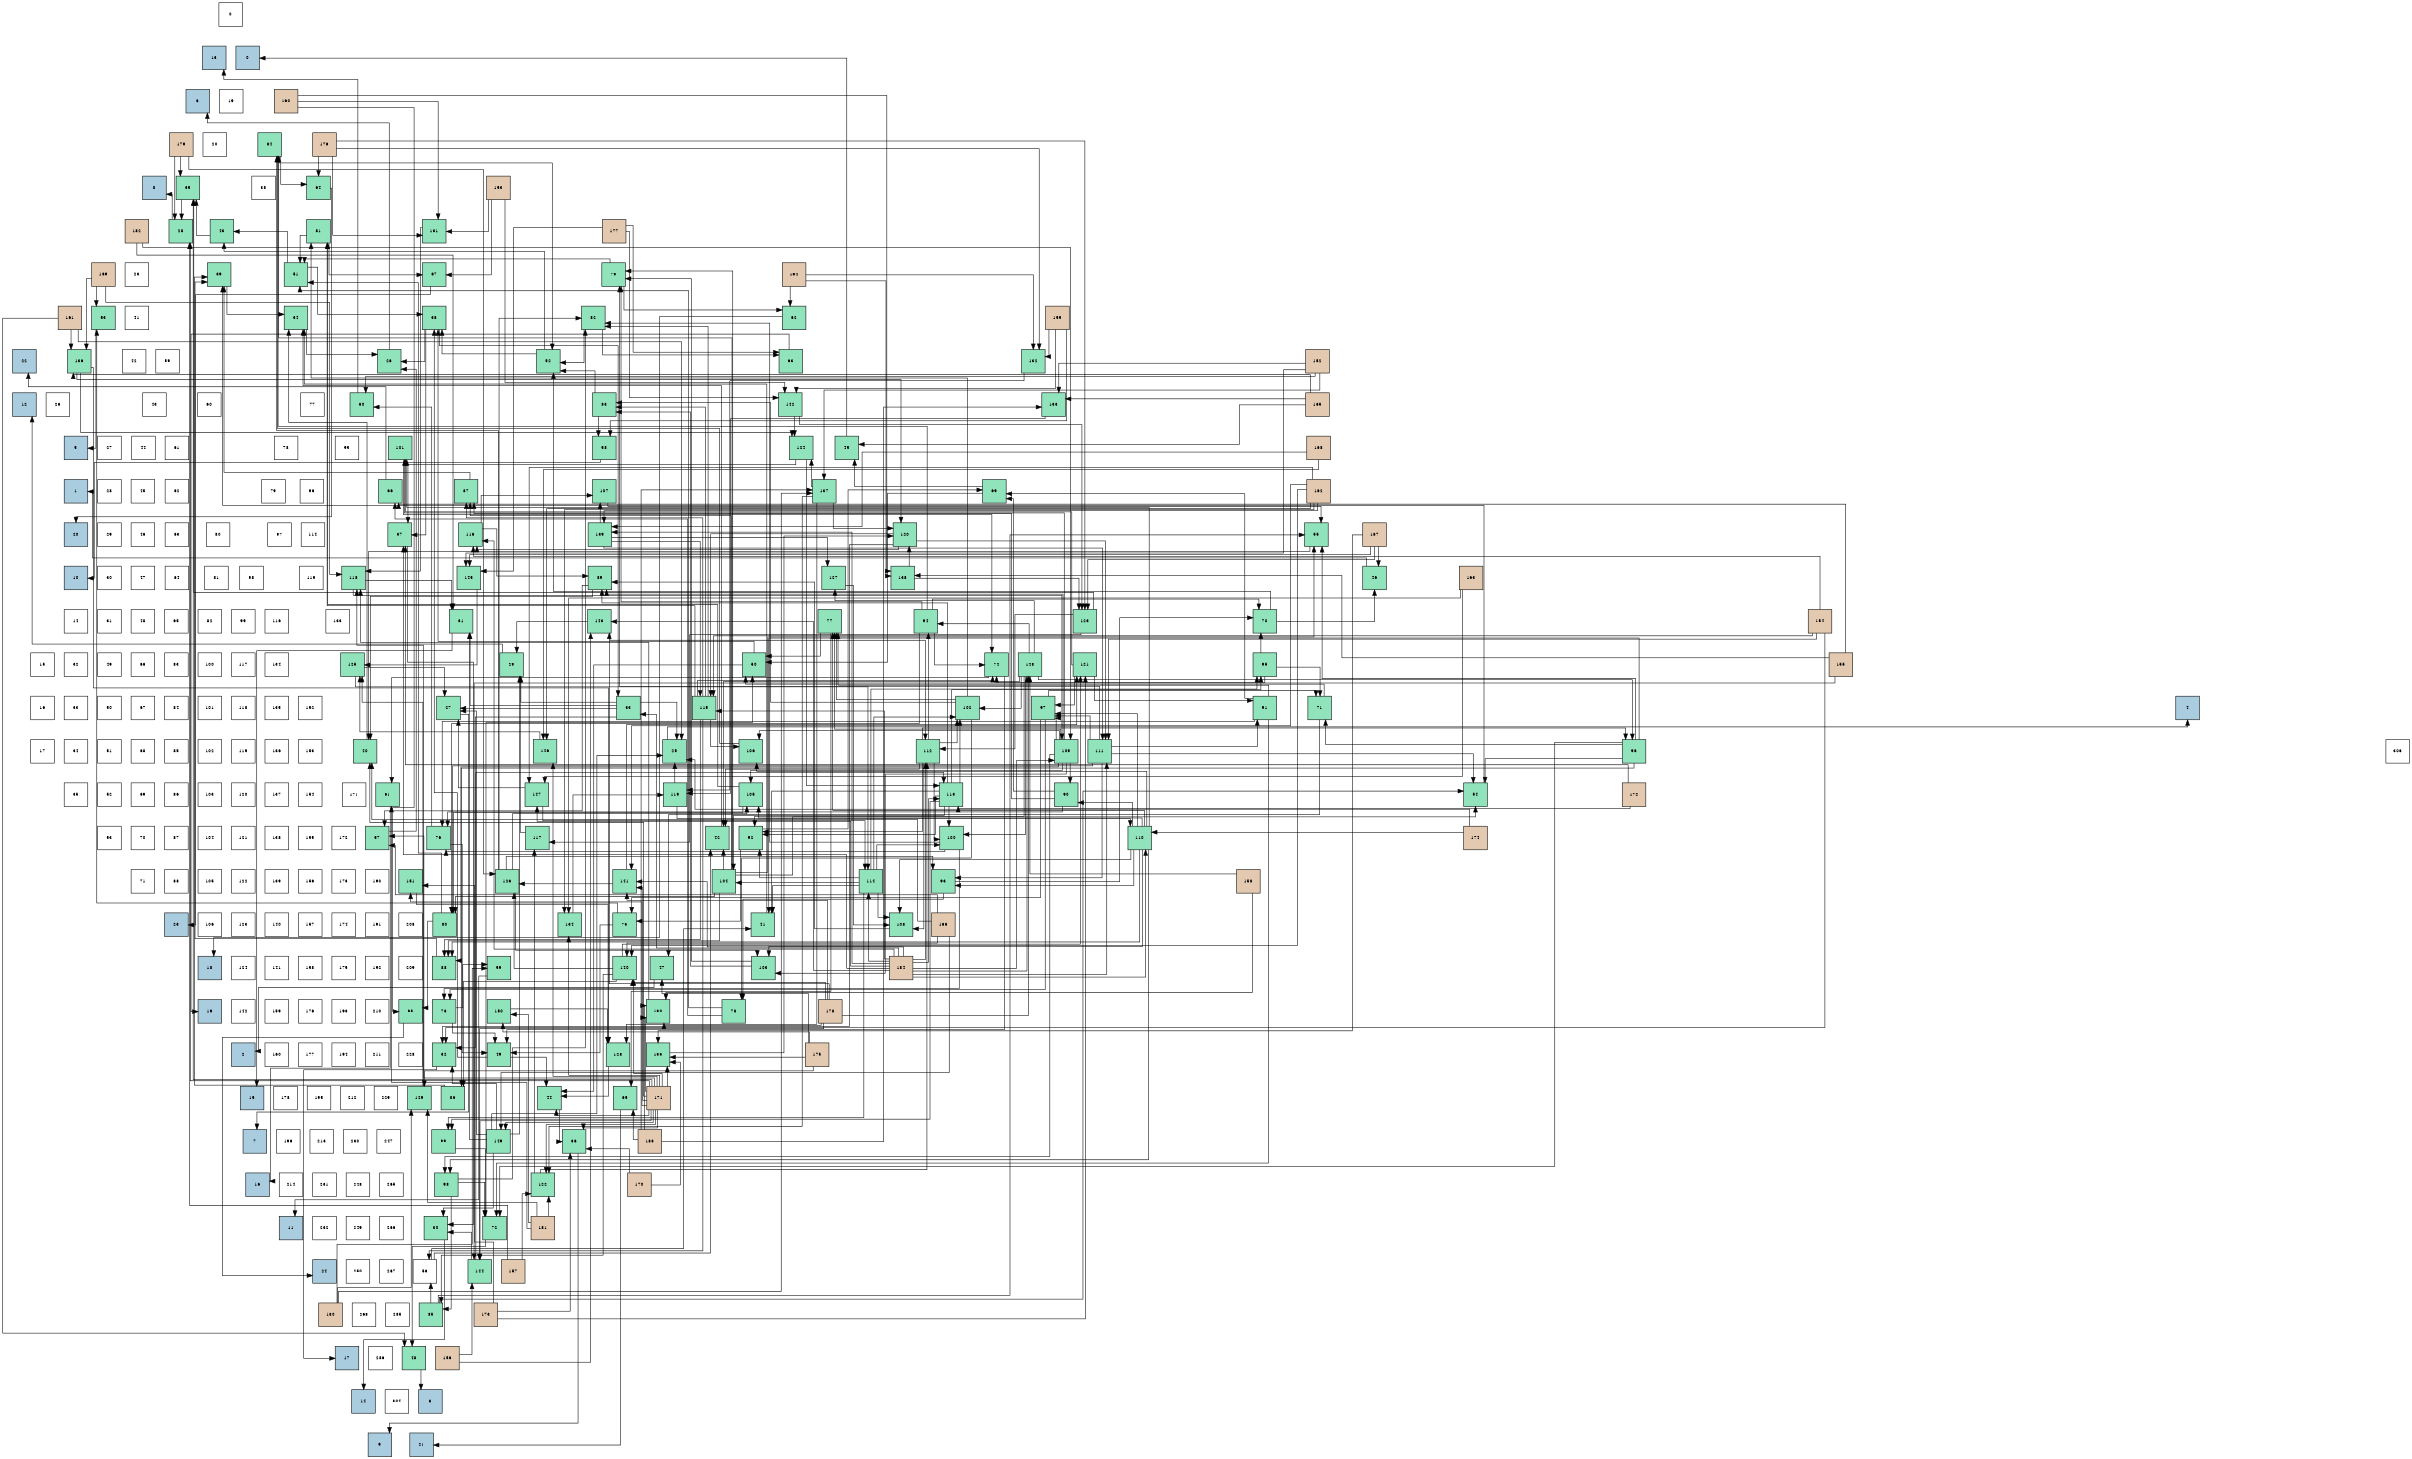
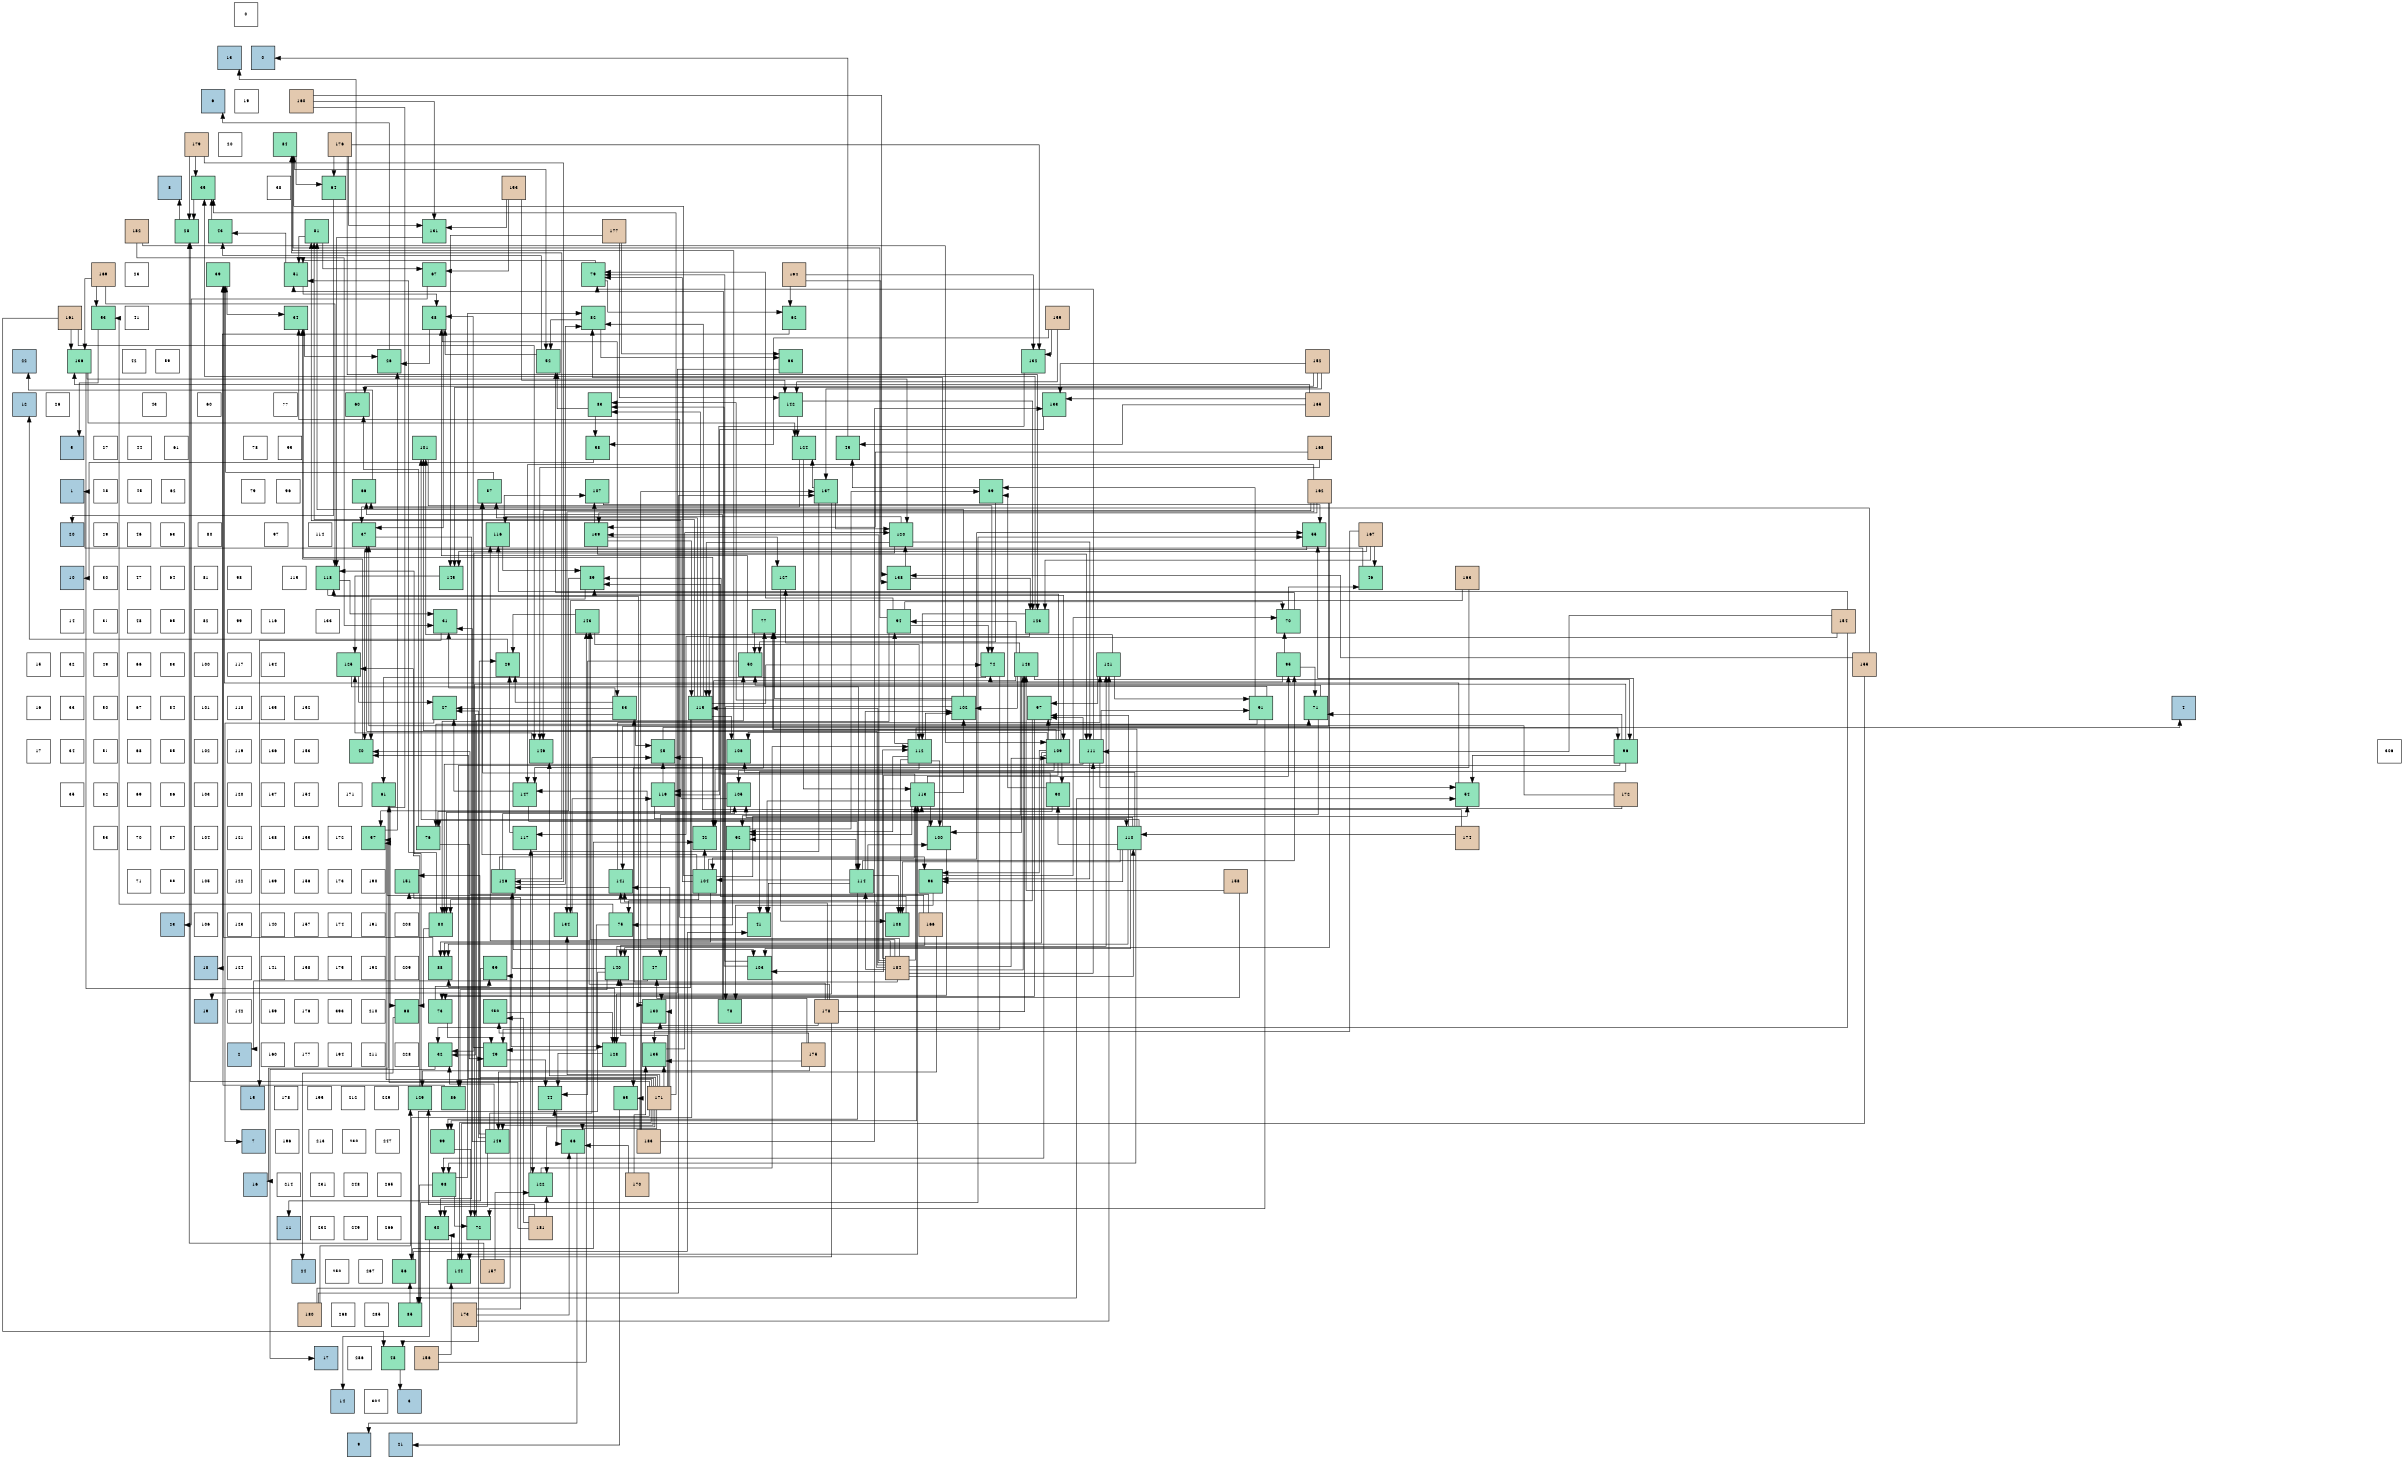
(570, 342) -> (492, 346)
none -> (1039, 854)
(344, 1011) -> (340, 1011)
(499, 1011) -> (495, 1011)
(425, 1271) -> (404, 1271)
